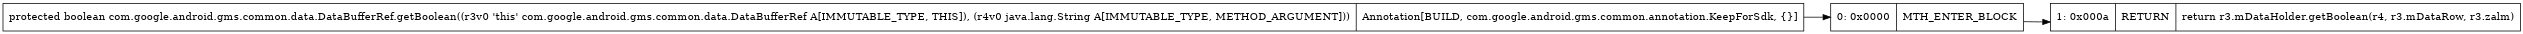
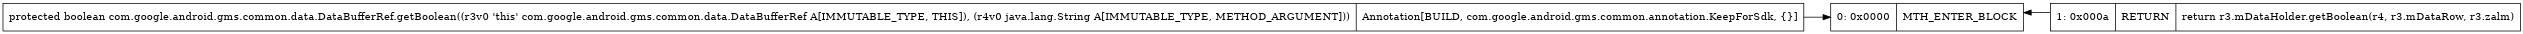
(2033, 22) -> (2041, 12)
